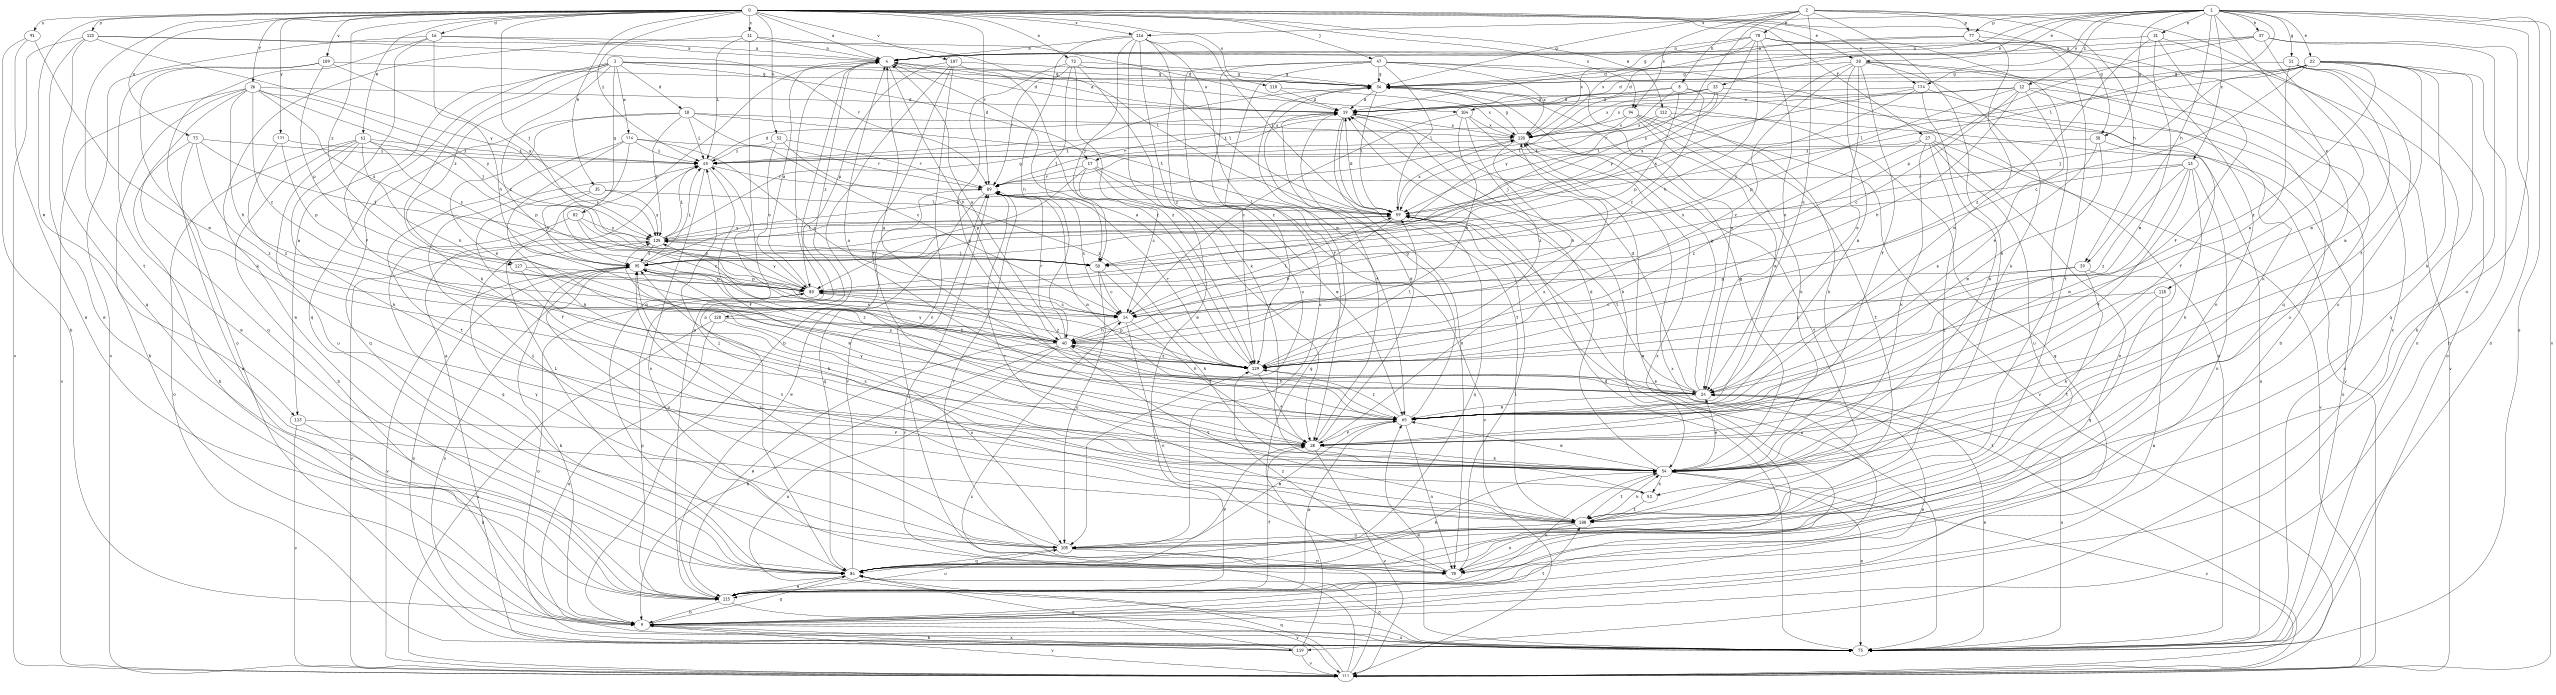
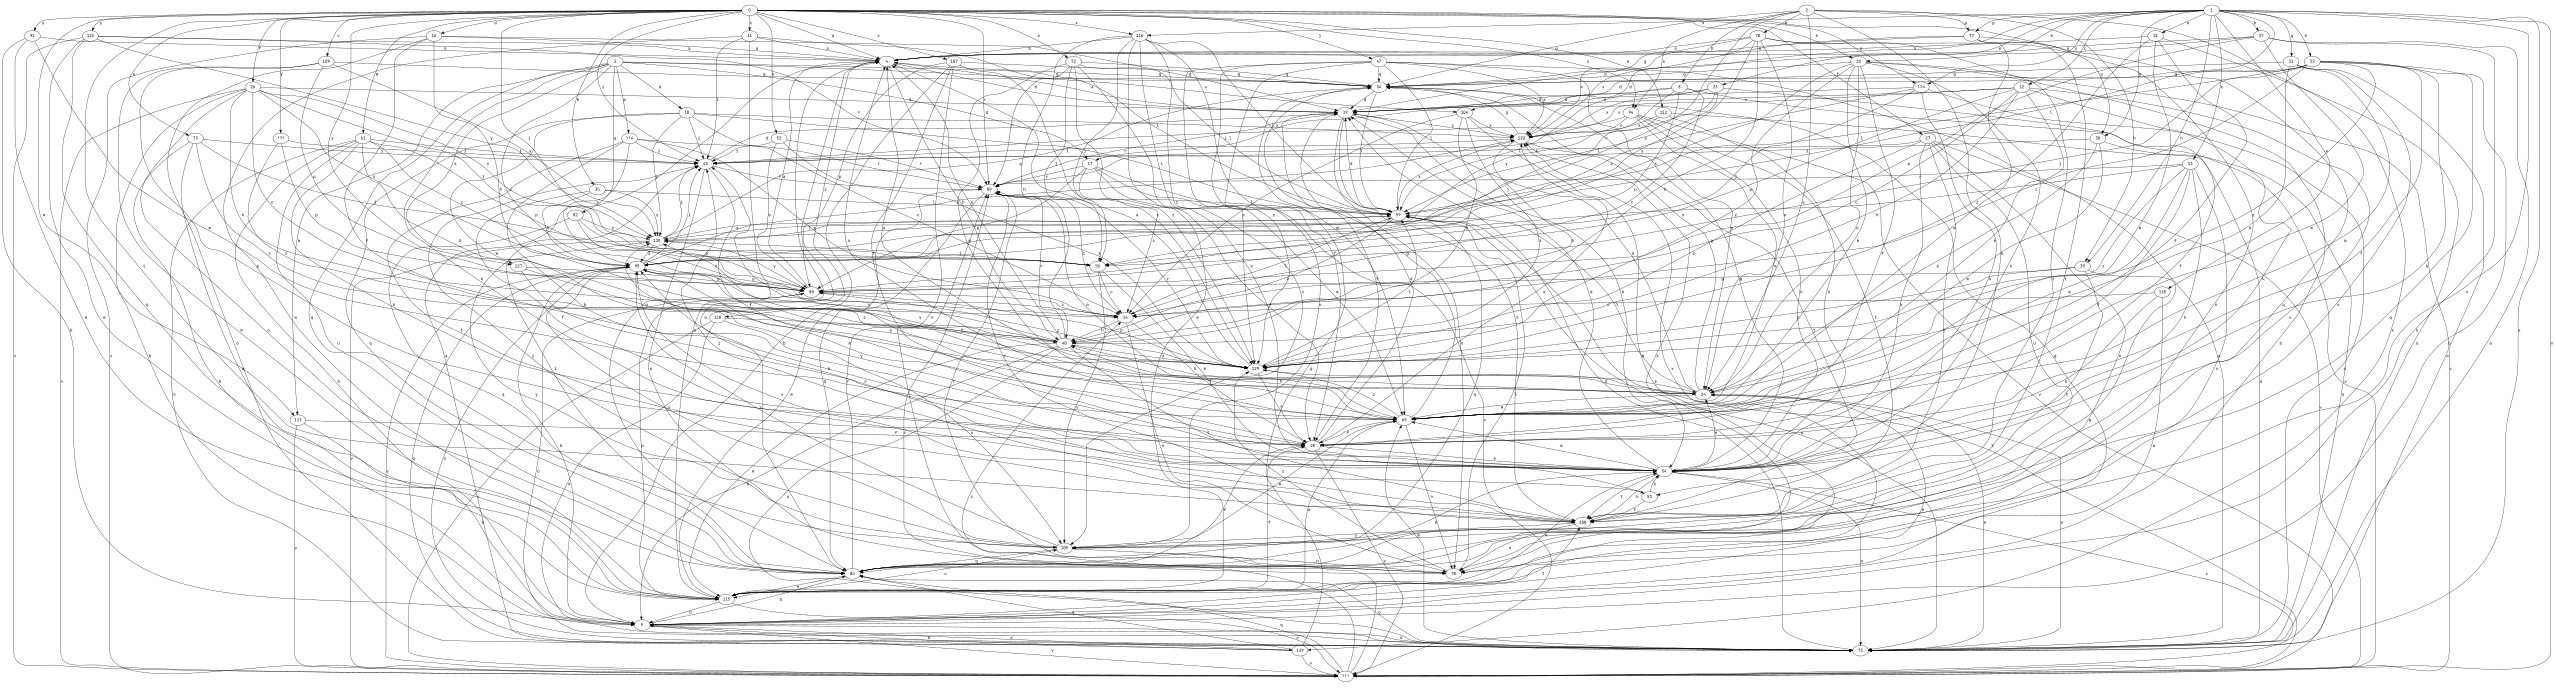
none -> (458, 51)
(1273, 87) -> none
(1658, 483) -> (1653, 484)
